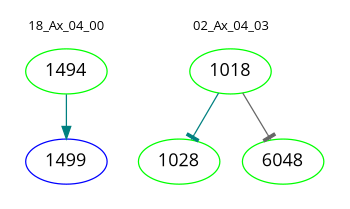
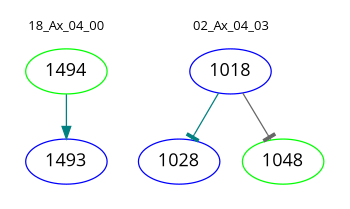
(231, 71) -> (231, 71)
(66, 162) -> (66, 162)
(179, 162) -> (179, 162)
(283, 162) -> (283, 162)
